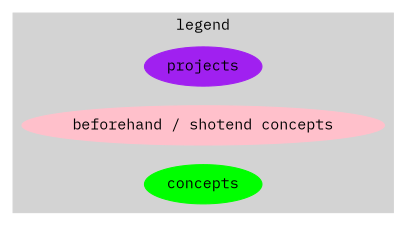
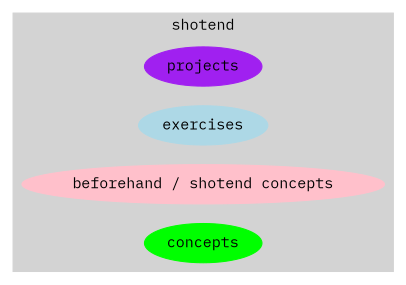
(203, 26) -> (203, 26)
none -> (203, 125)
